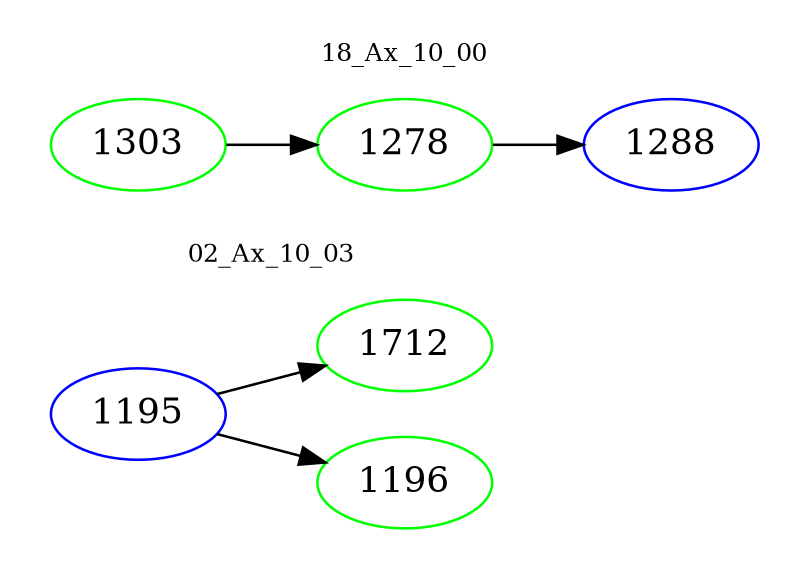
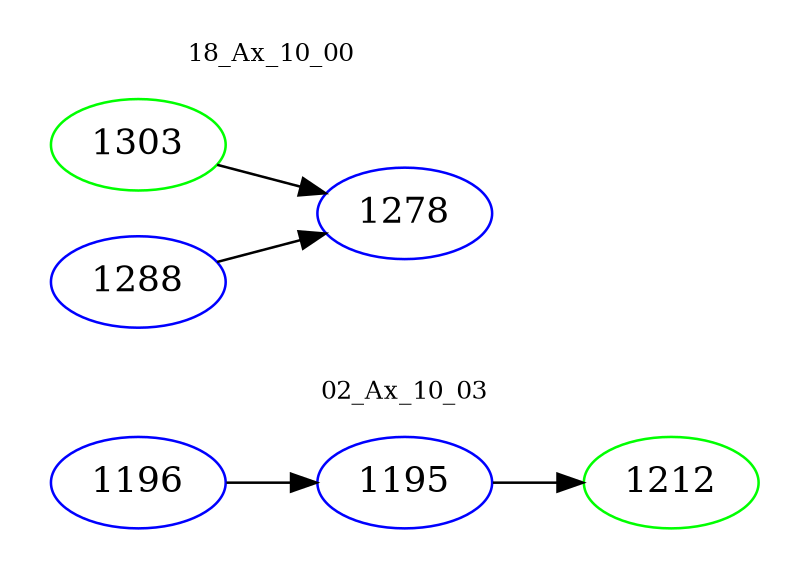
(405, 145) -> (405, 213)
(525, 145) -> (259, 251)
(405, 345) -> (671, 483)
(259, 445) -> (259, 483)
(405, 483) -> (138, 483)
